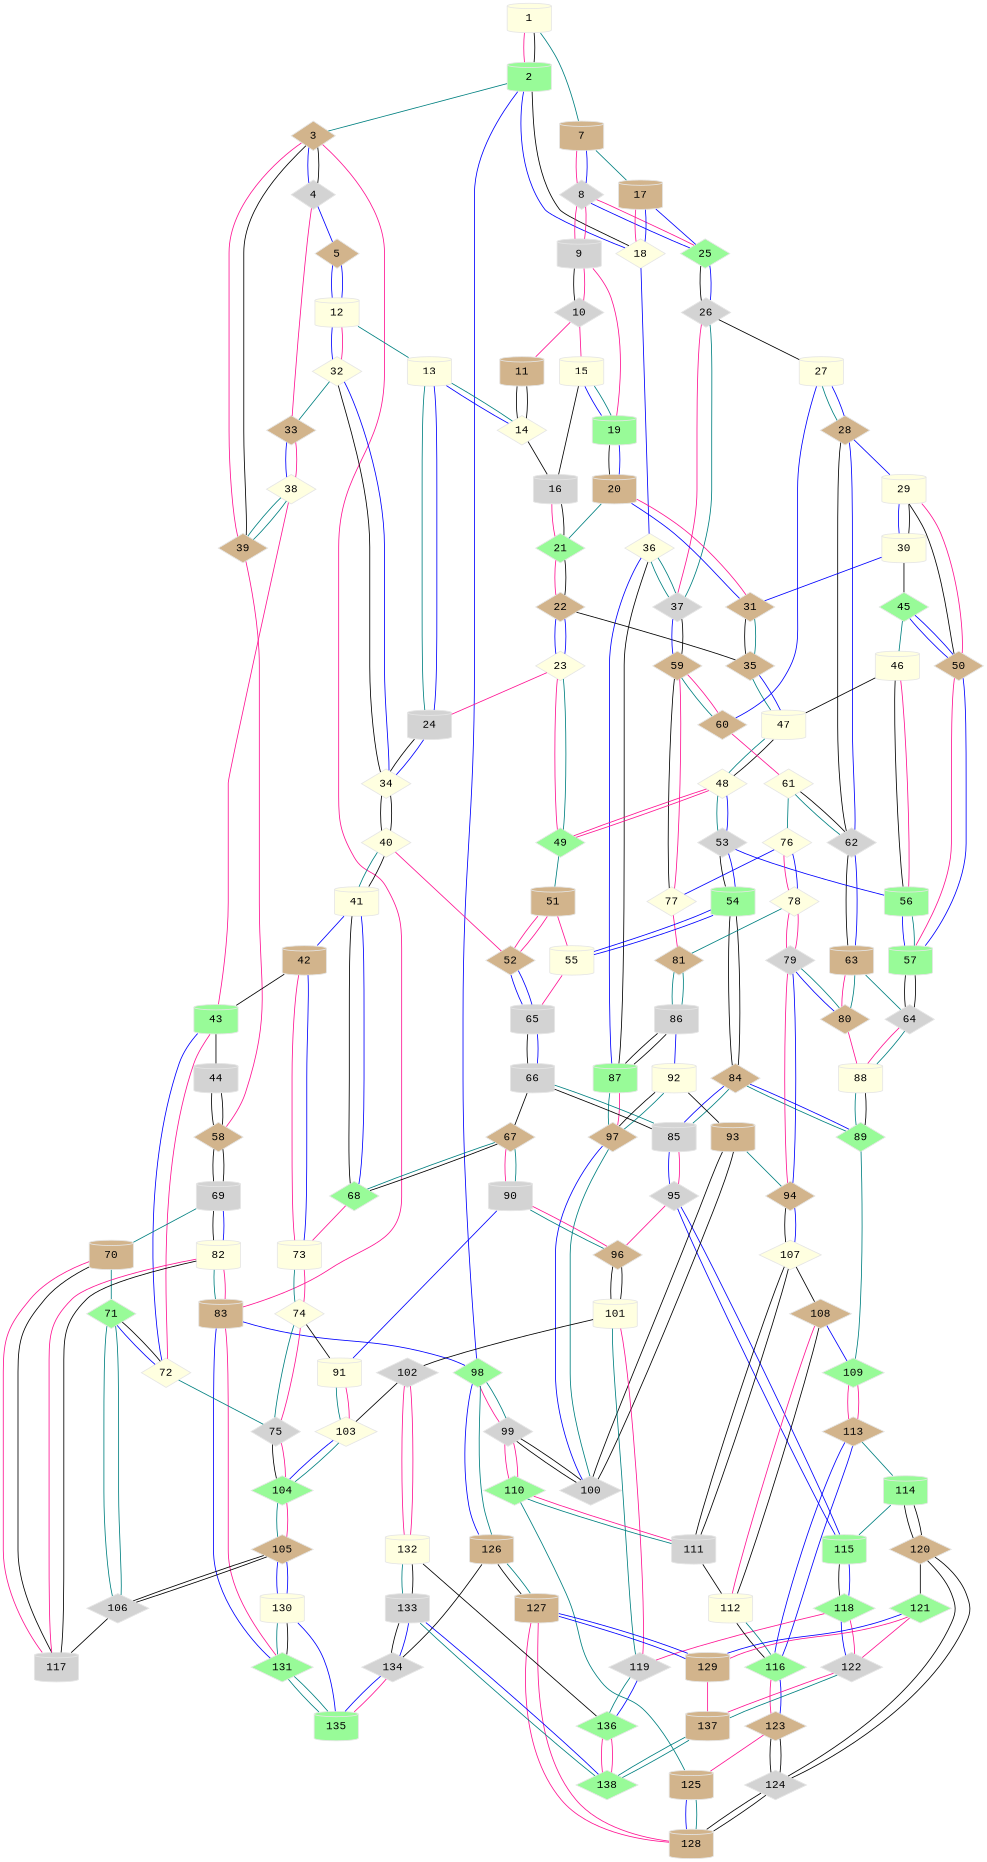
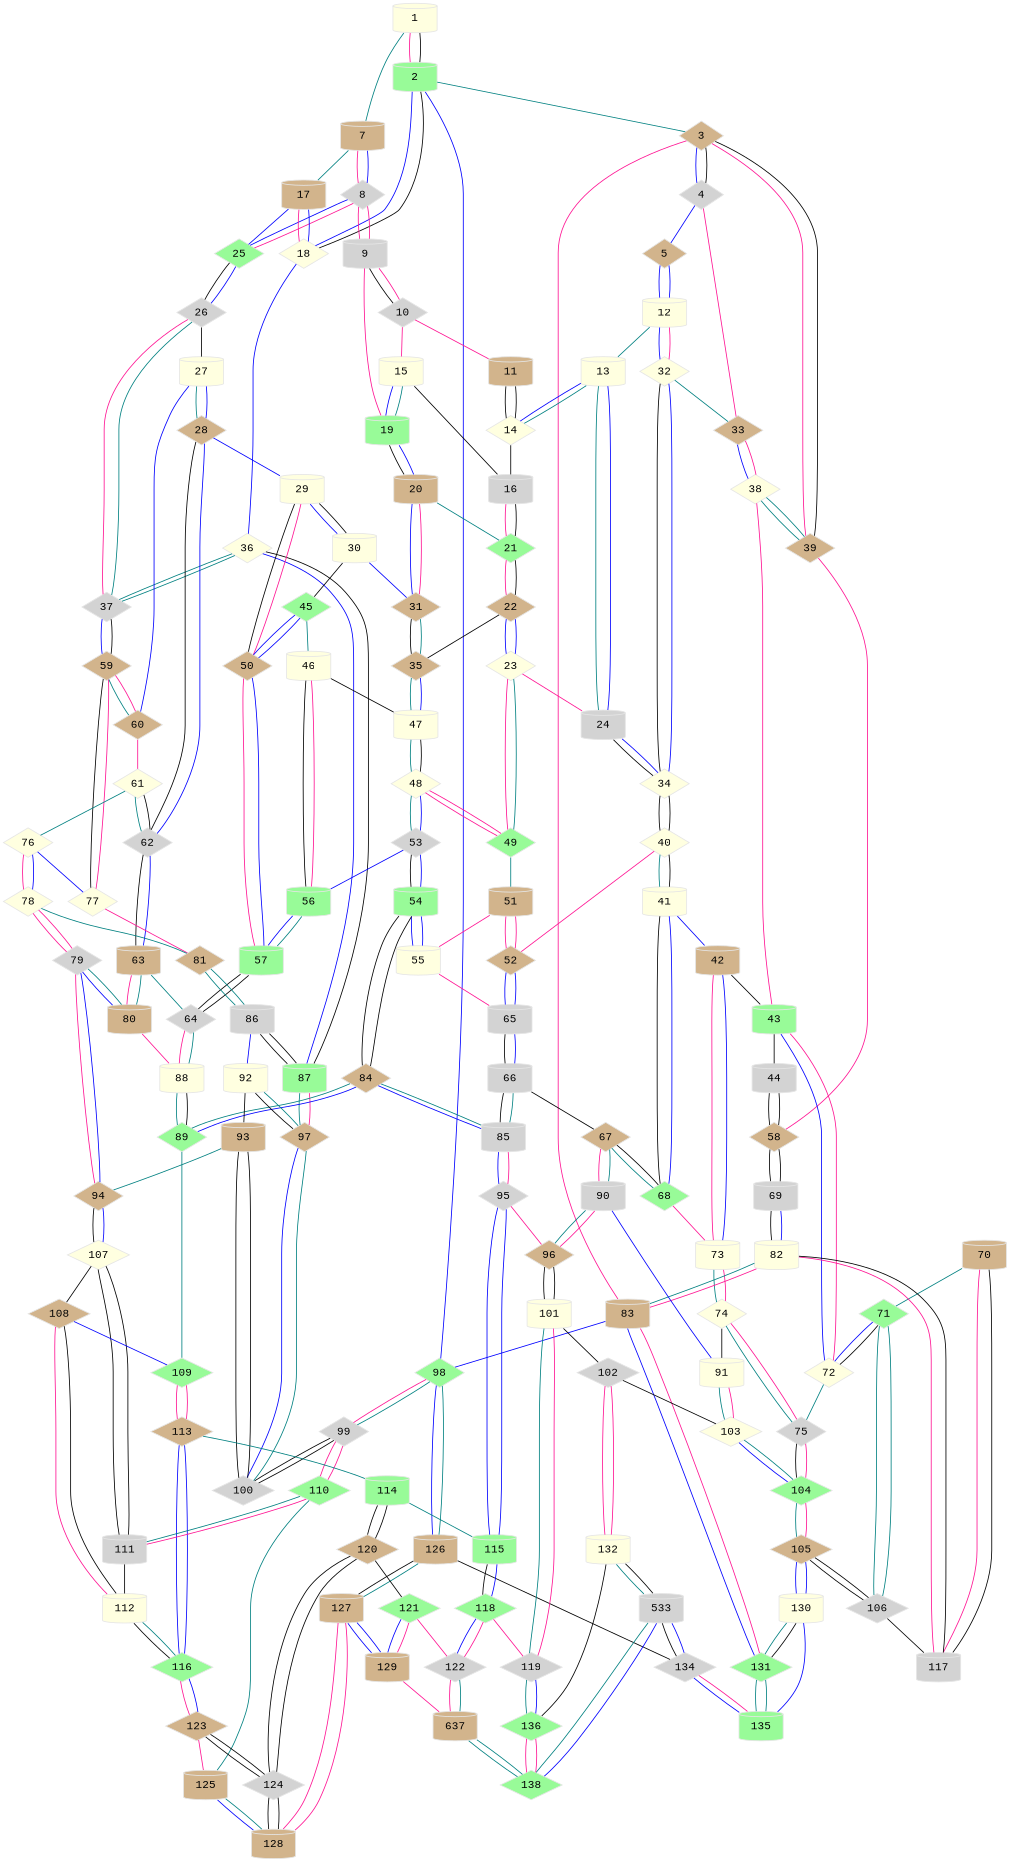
(845, 1019) -> (130, 1019)
(162, 1227) -> none
(407, 1608) -> (661, 1608)
(708, 1726) -> (455, 1726)
